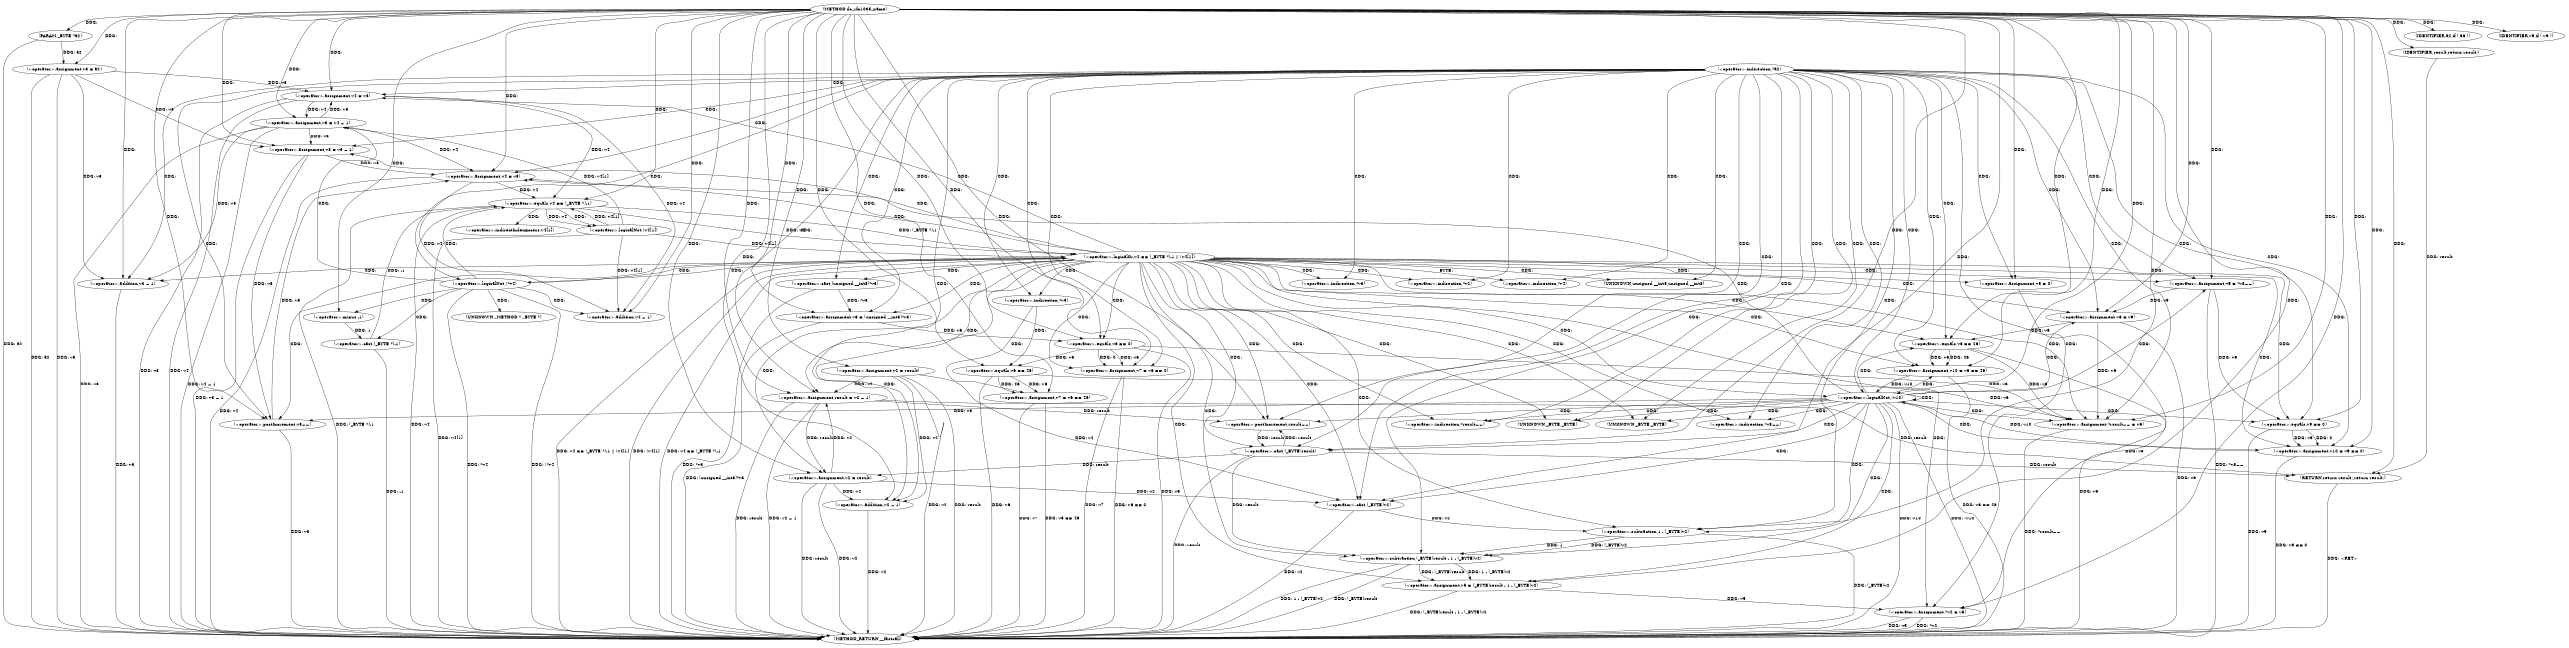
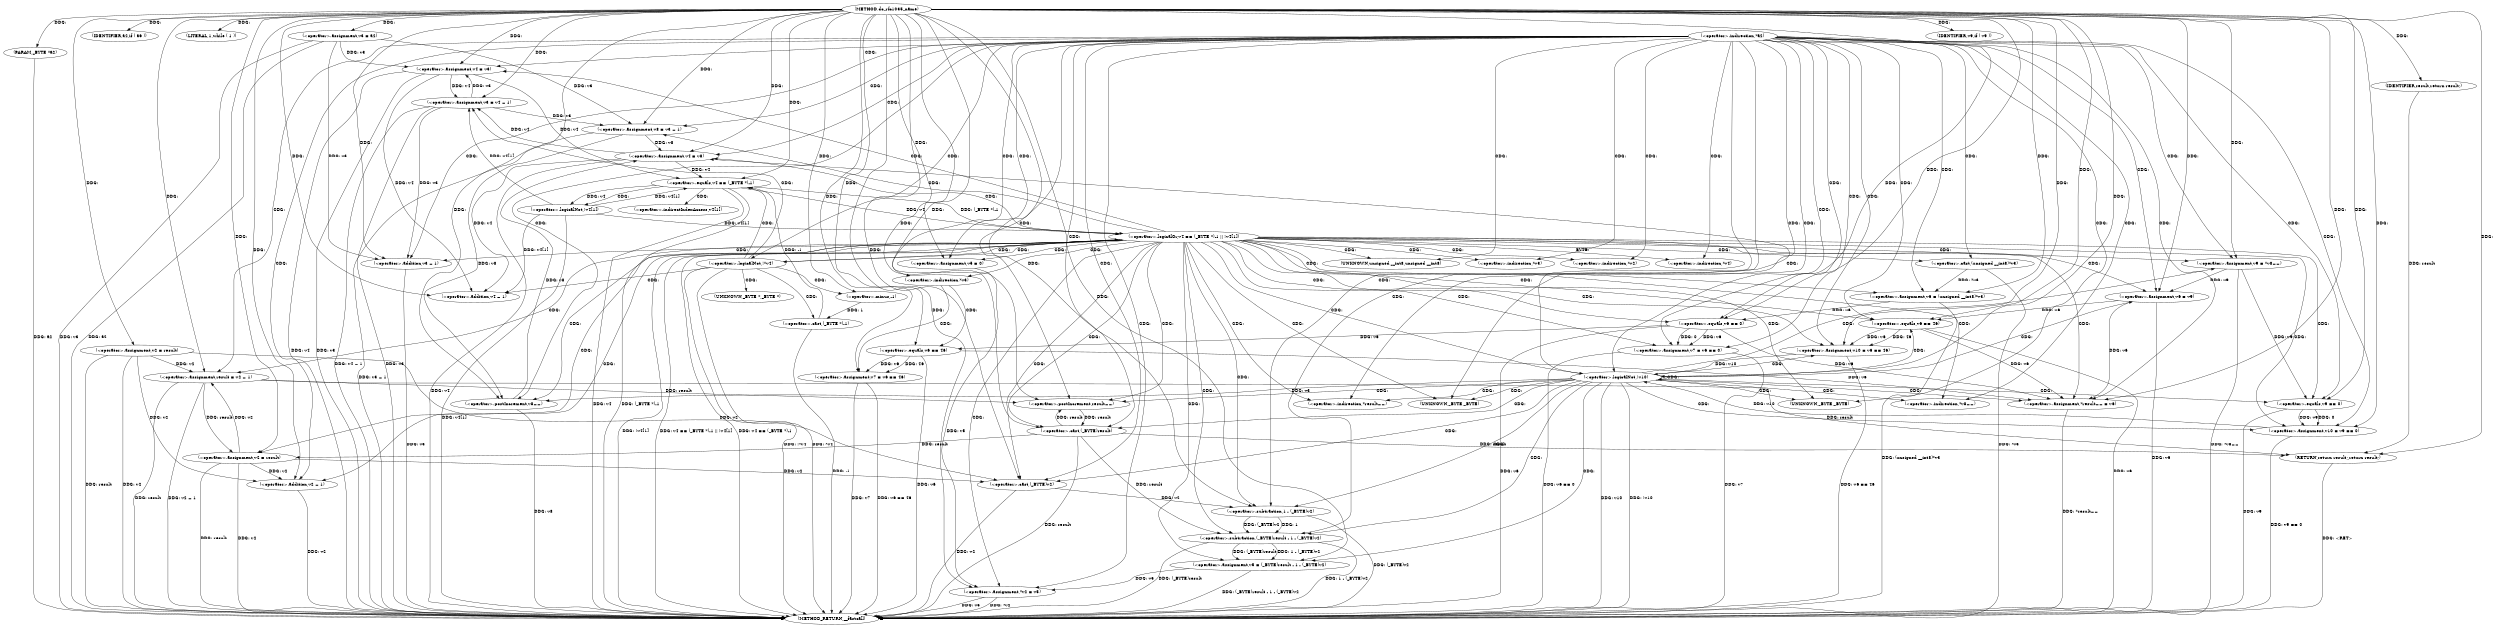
none -> (211, 36)
(62, 51) -> none
(411, 143) -> (552, 145)
(504, 317) -> (748, 297)
